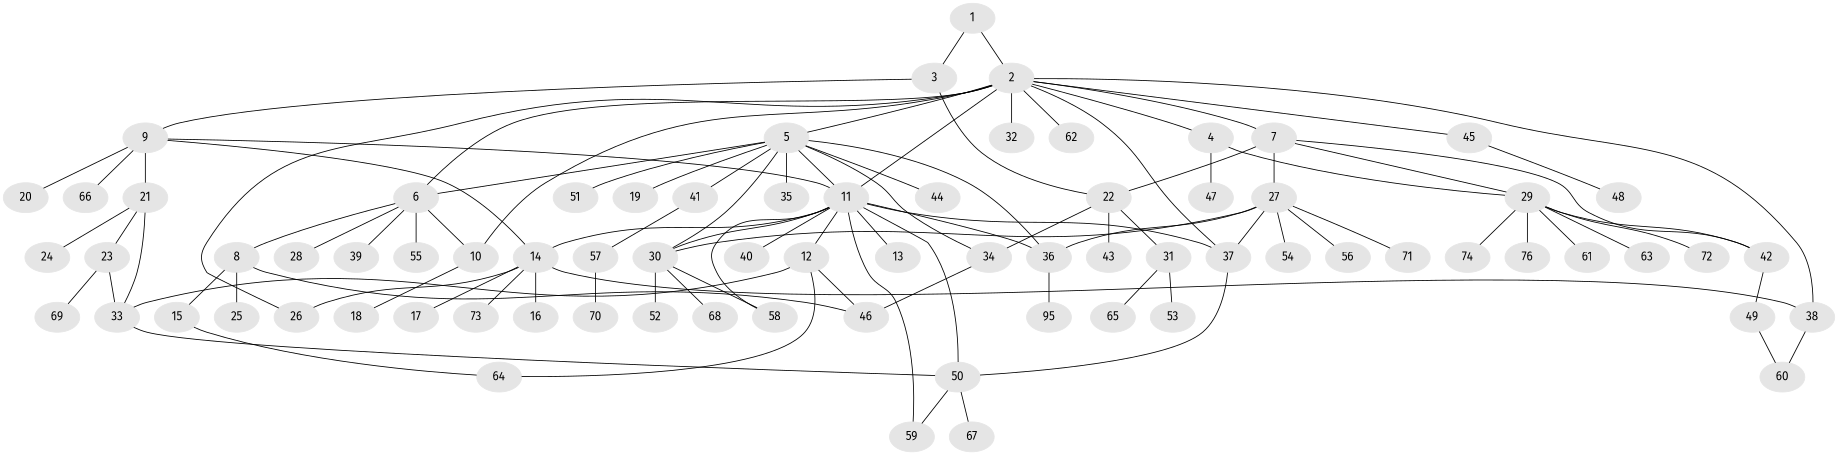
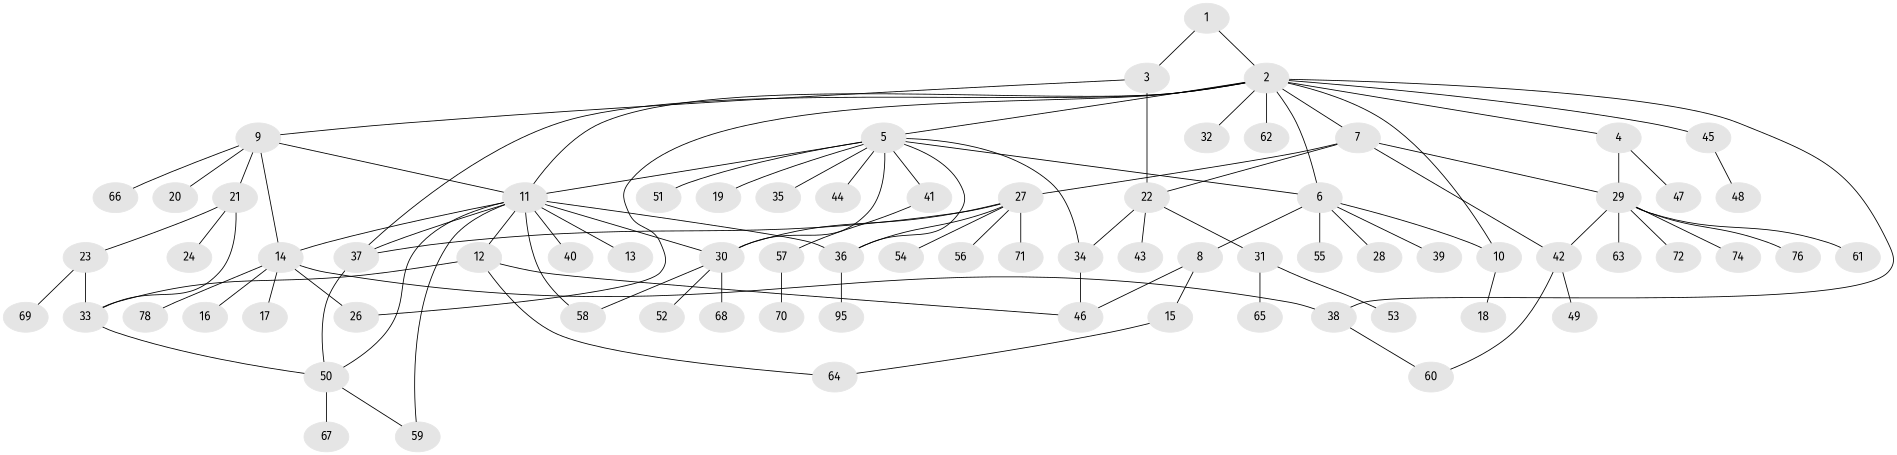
(237, 317) -> none
(476, 317) -> (145, 317)
(1767, 347) -> (1513, 332)
